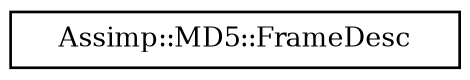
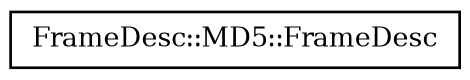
(235, 40) -> (235, 40)
